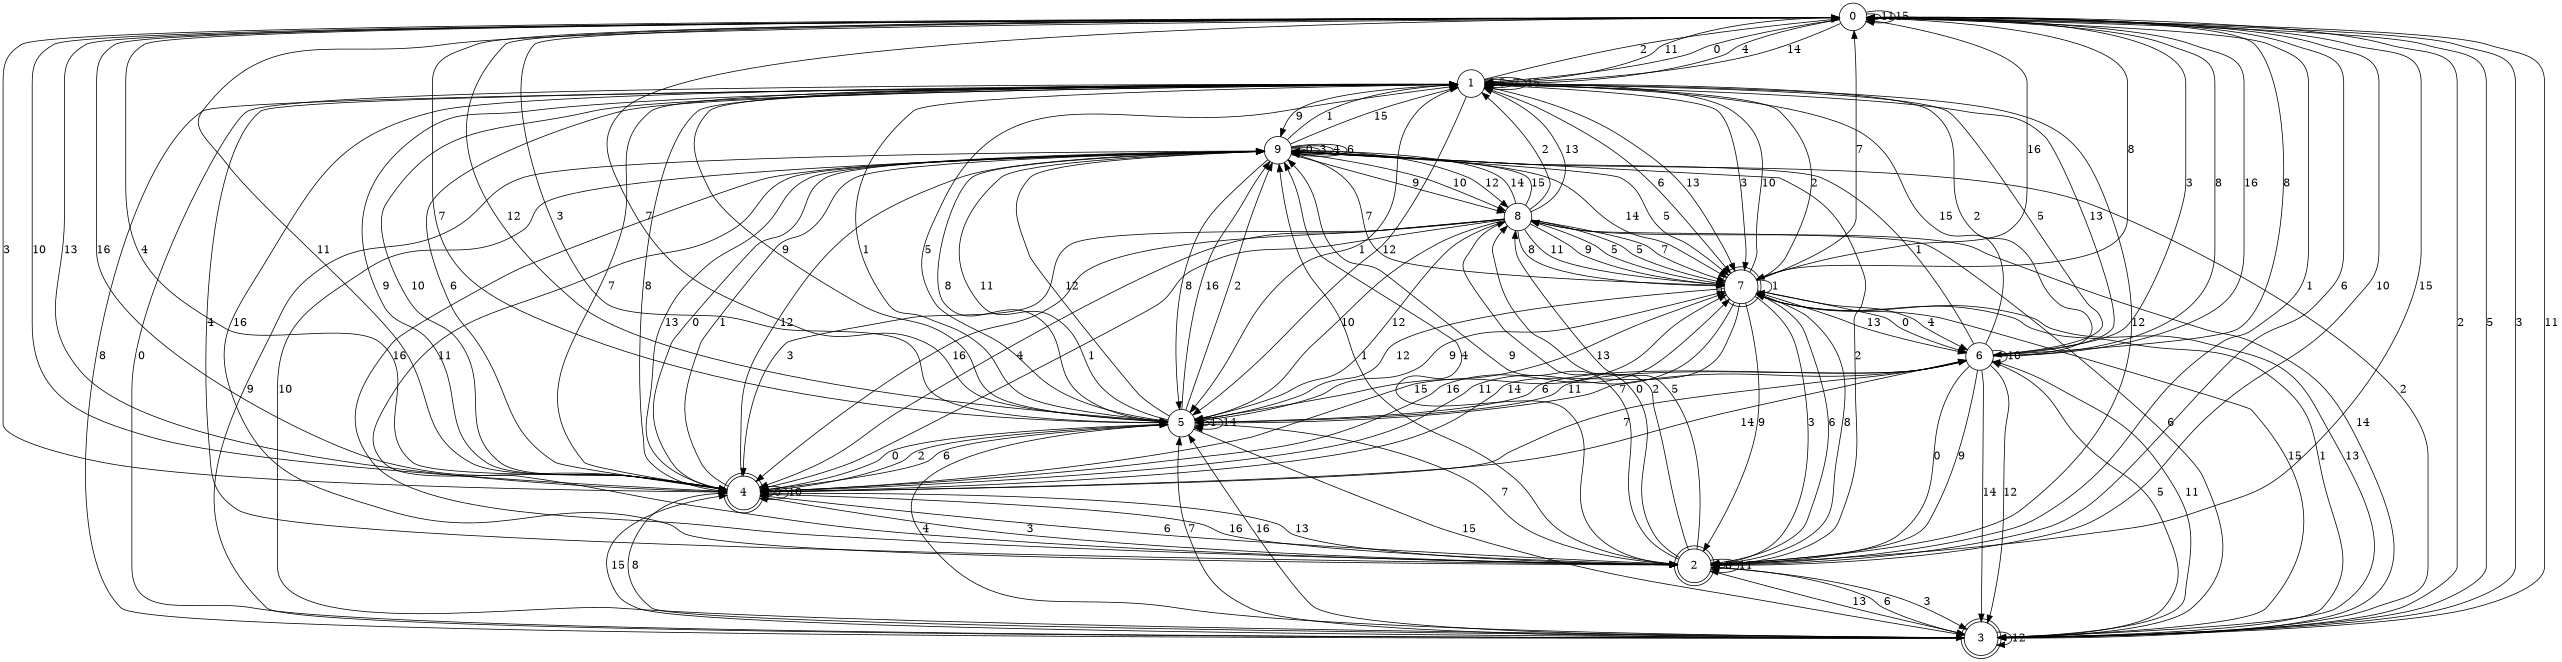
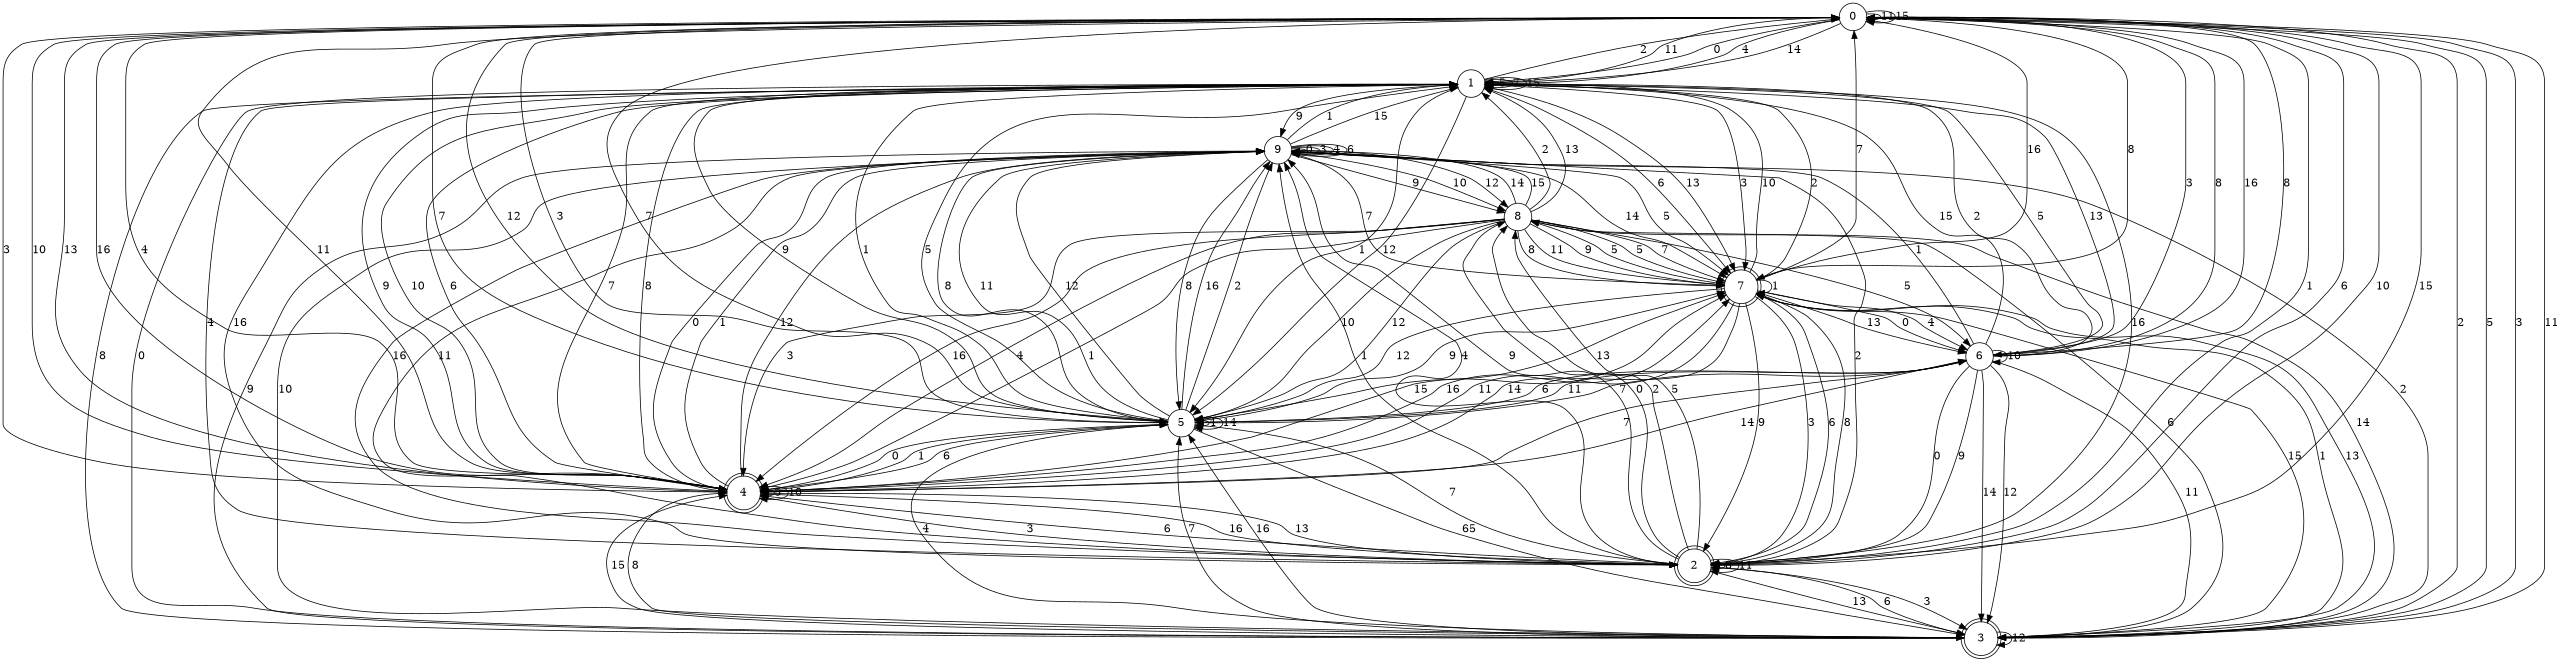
(806, 180) -> none
(2139, 323) -> (2139, 323)
(922, 457) -> (922, 457)
(1431, 464) -> (1438, 502)
(1469, 529) -> (1469, 529)
(2169, 537) -> (1766, 265)
